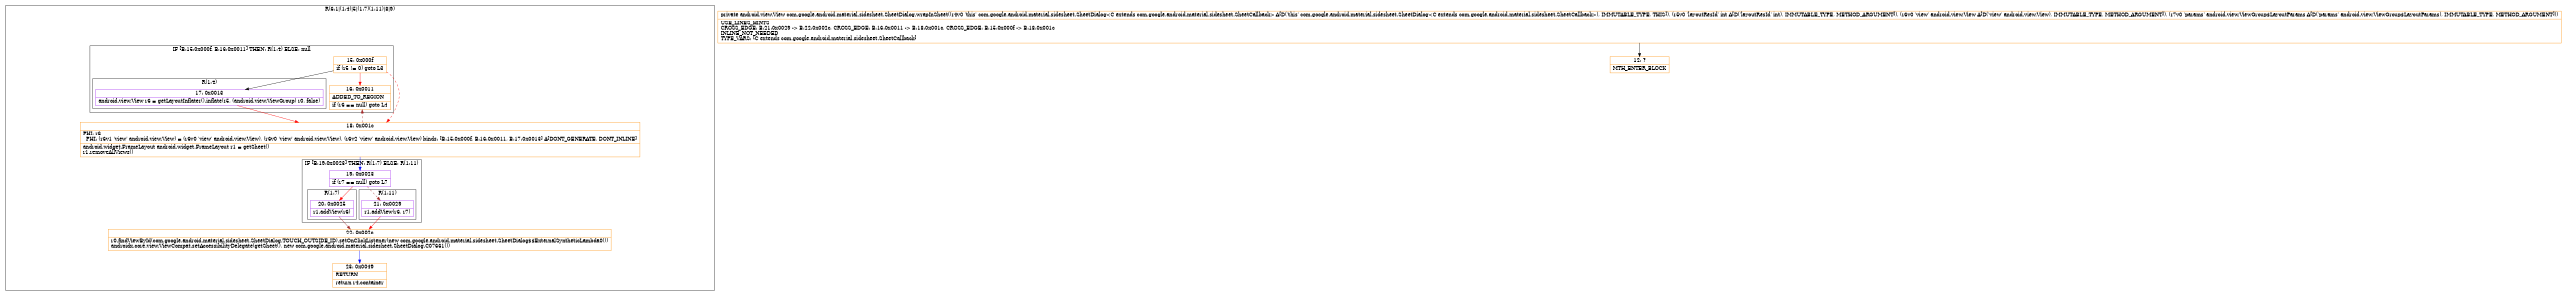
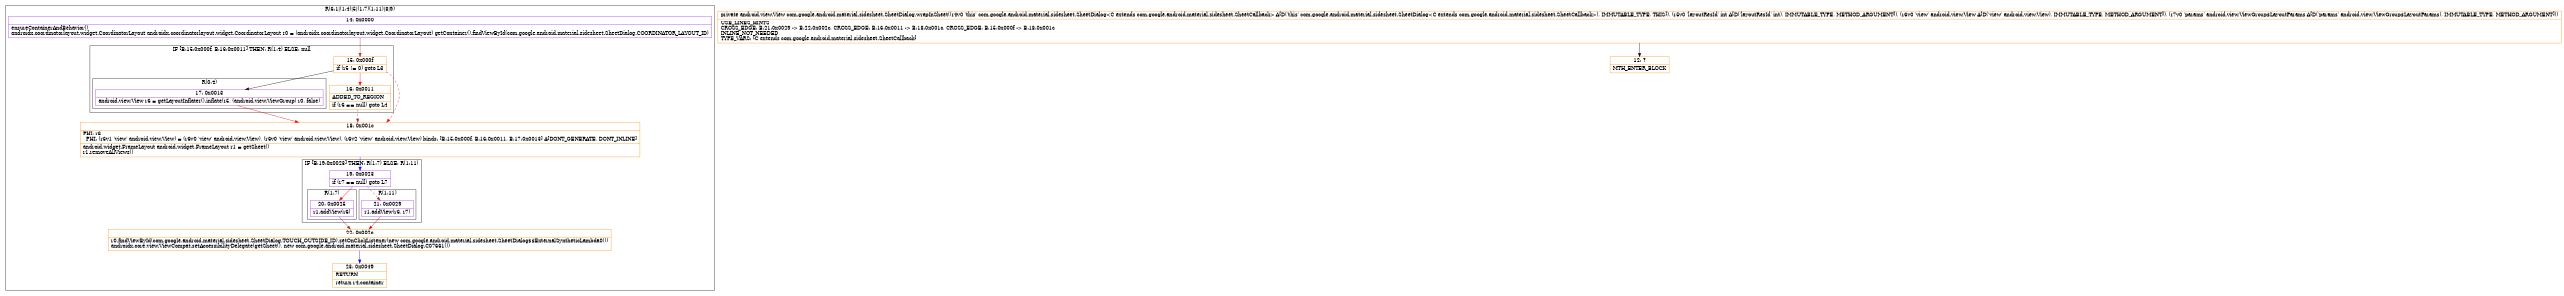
none -> (360, 27)
(209, 83) -> (209, 83)
(362, 118) -> (358, 115)
